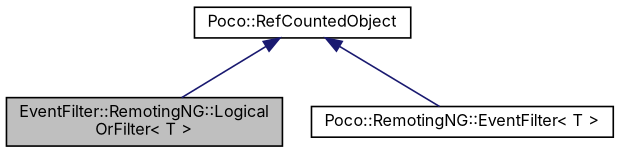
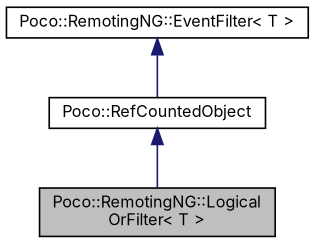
(390, 76) -> (157, 76)
(144, 122) -> (157, 212)
